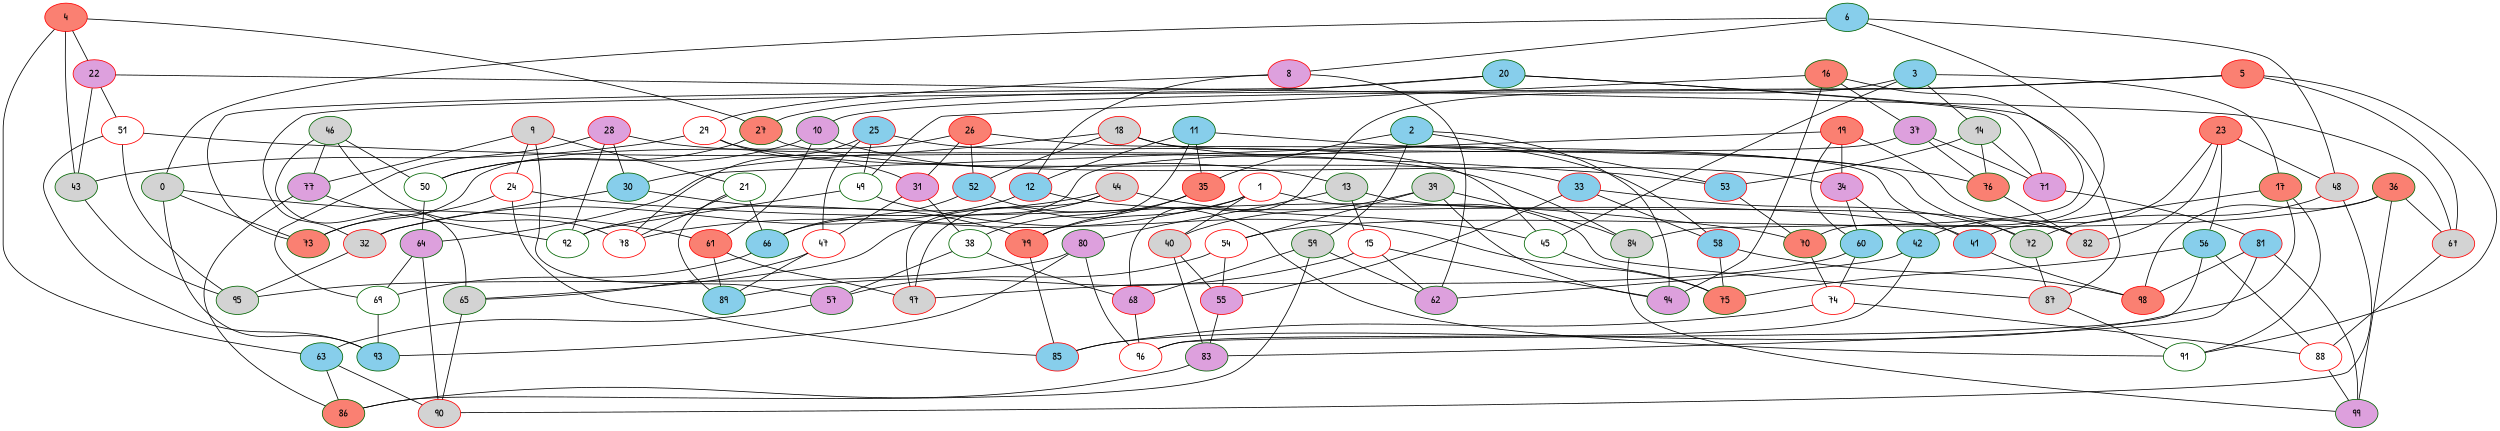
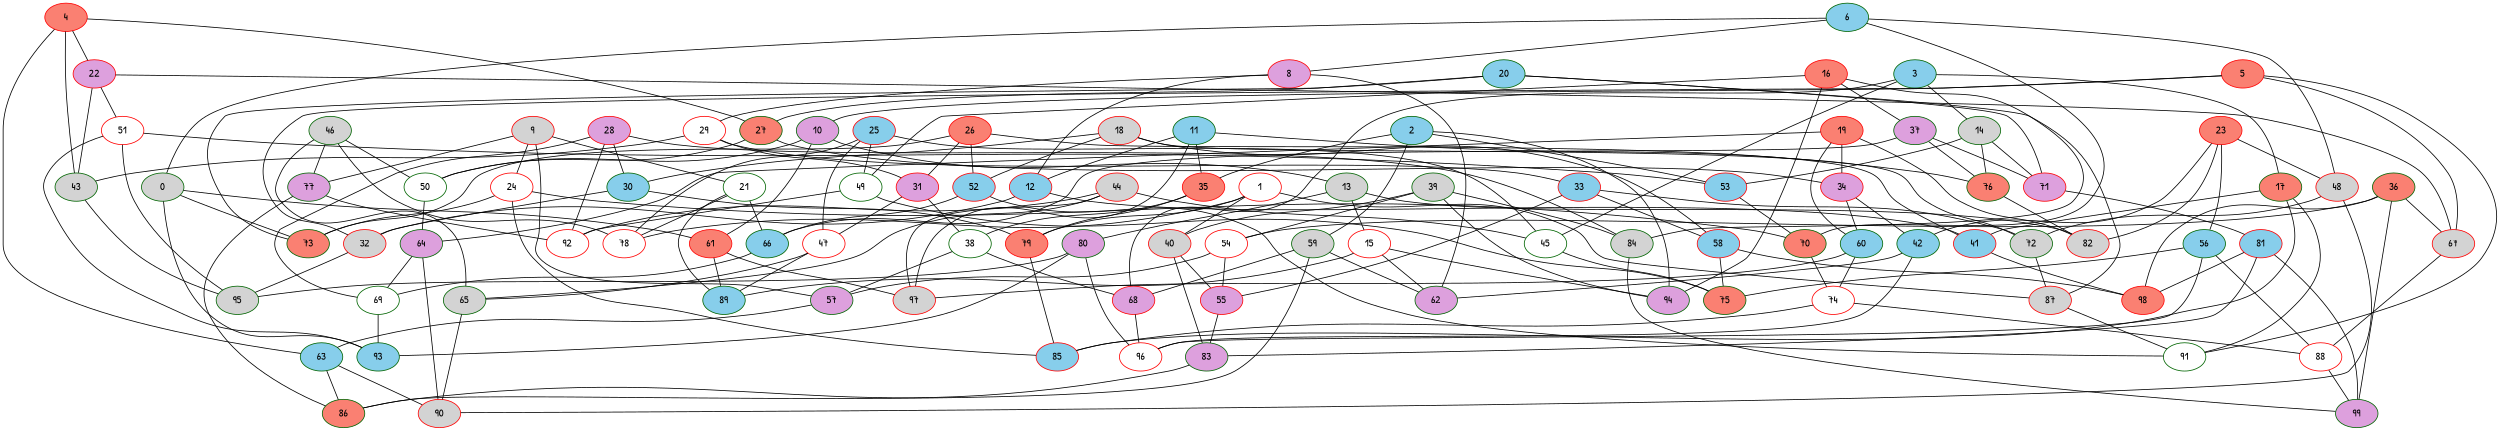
(1826, 74) -> (1826, 74)
(568, 244) -> (568, 244)
